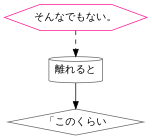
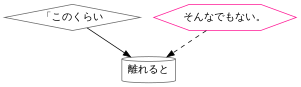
(76, 92) -> (106, 40)
